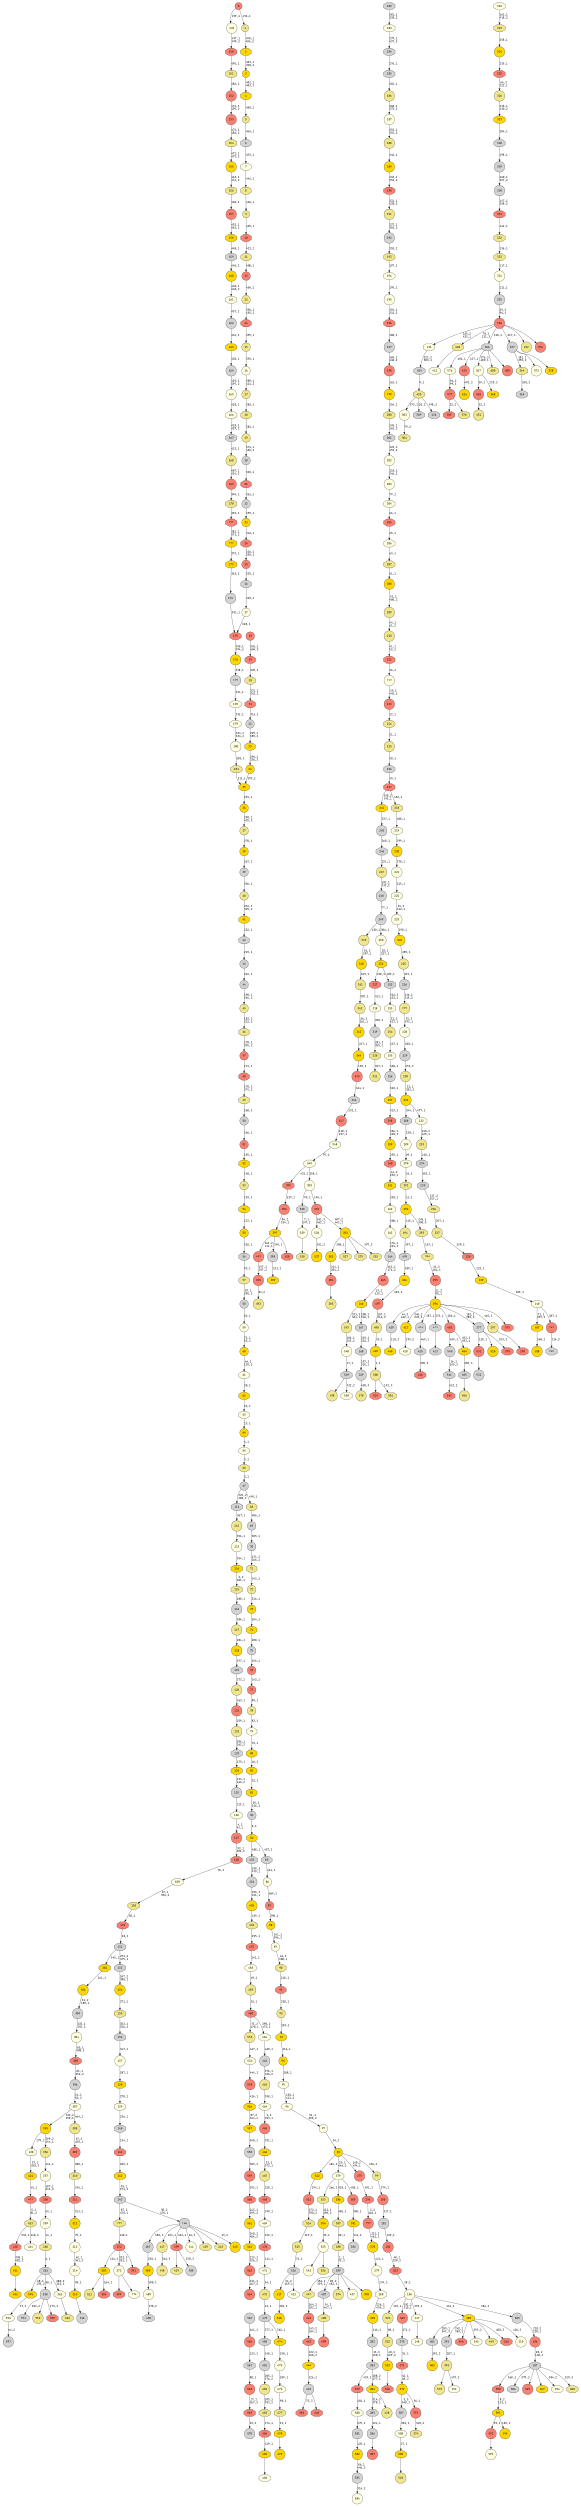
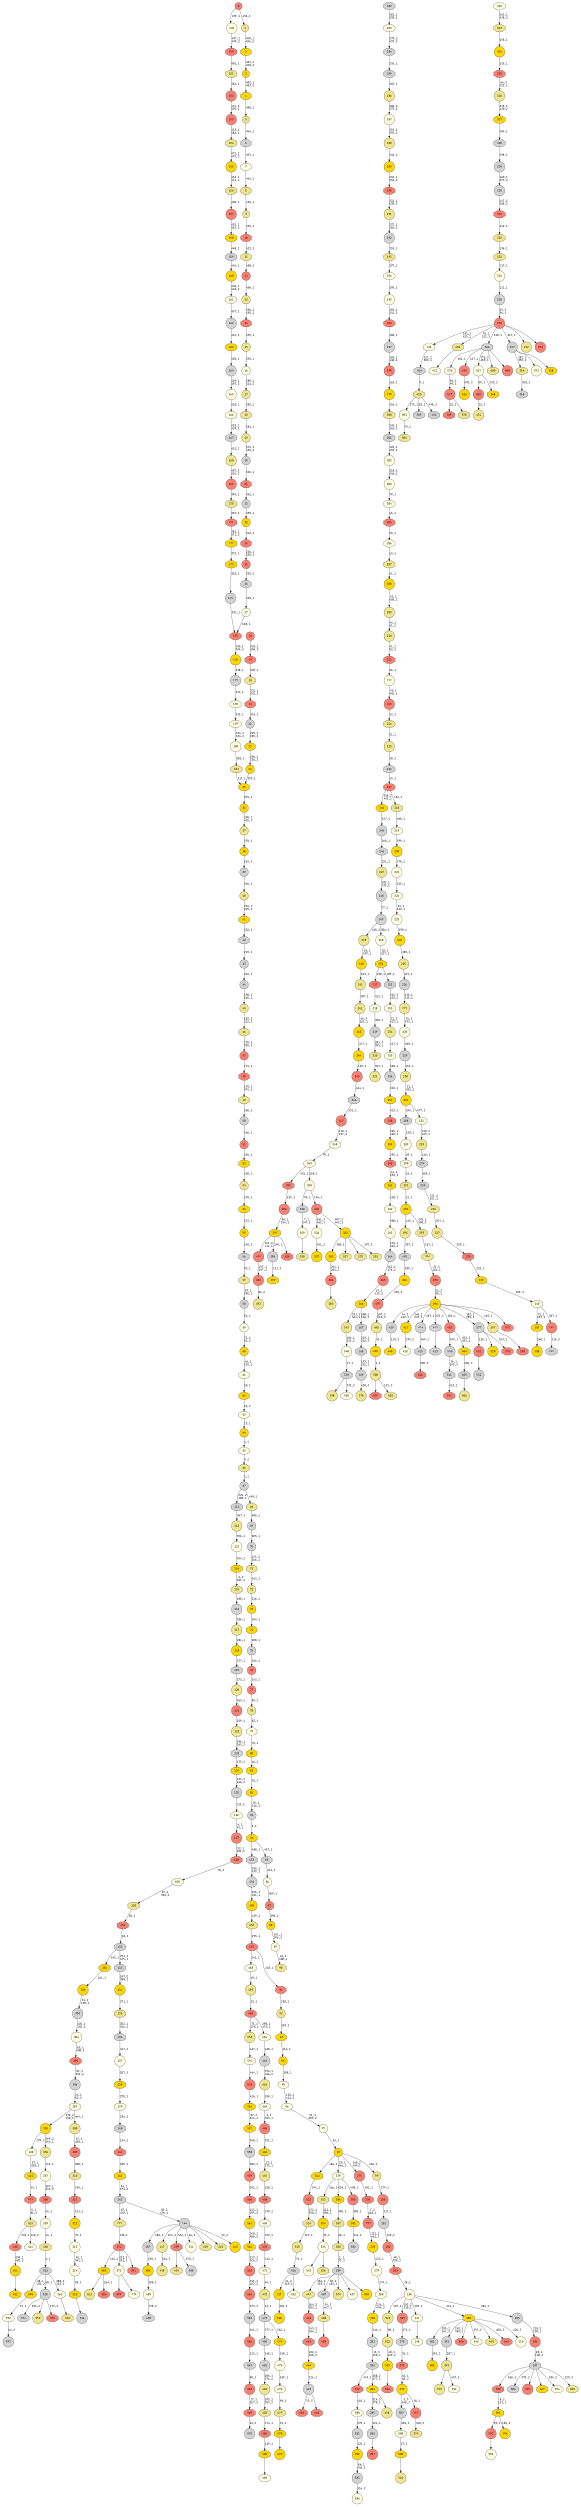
(281, 1978) -> (264, 1968)
none -> (250, 2305)
